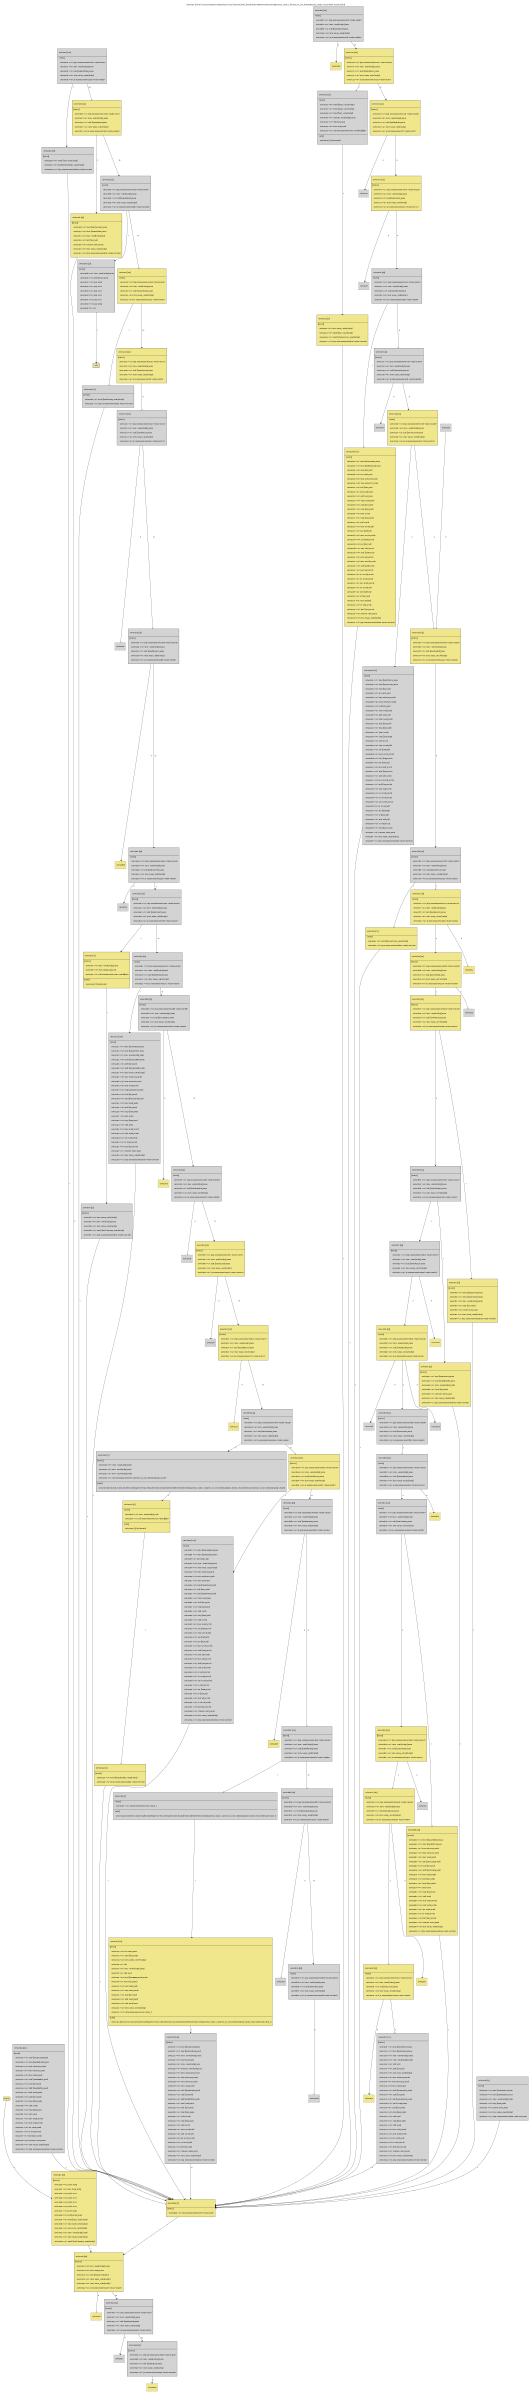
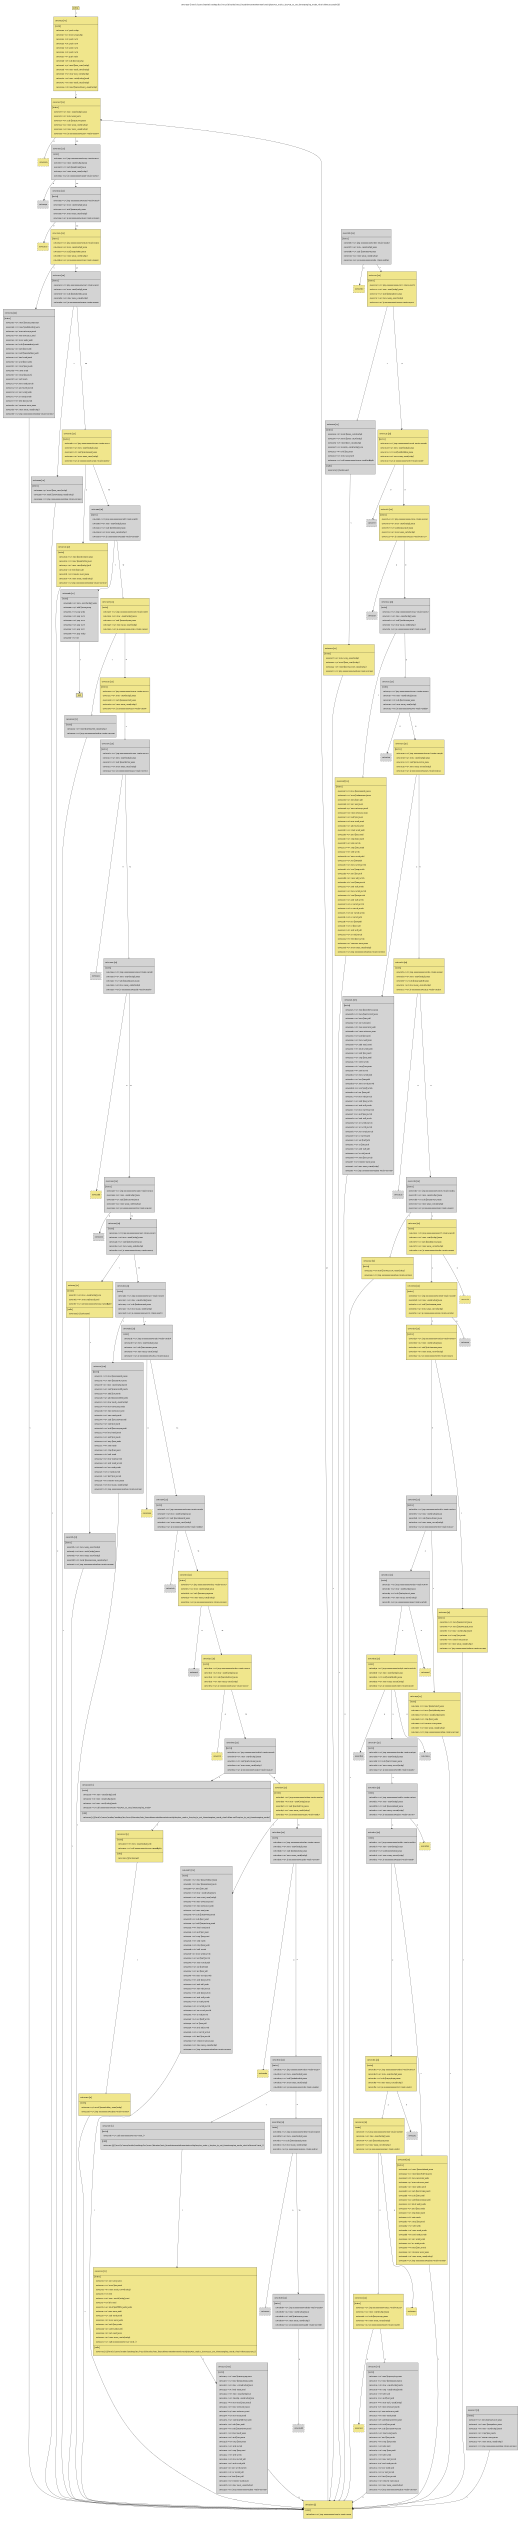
none -> (76, 247)
(441, 530) -> (408, 1092)
